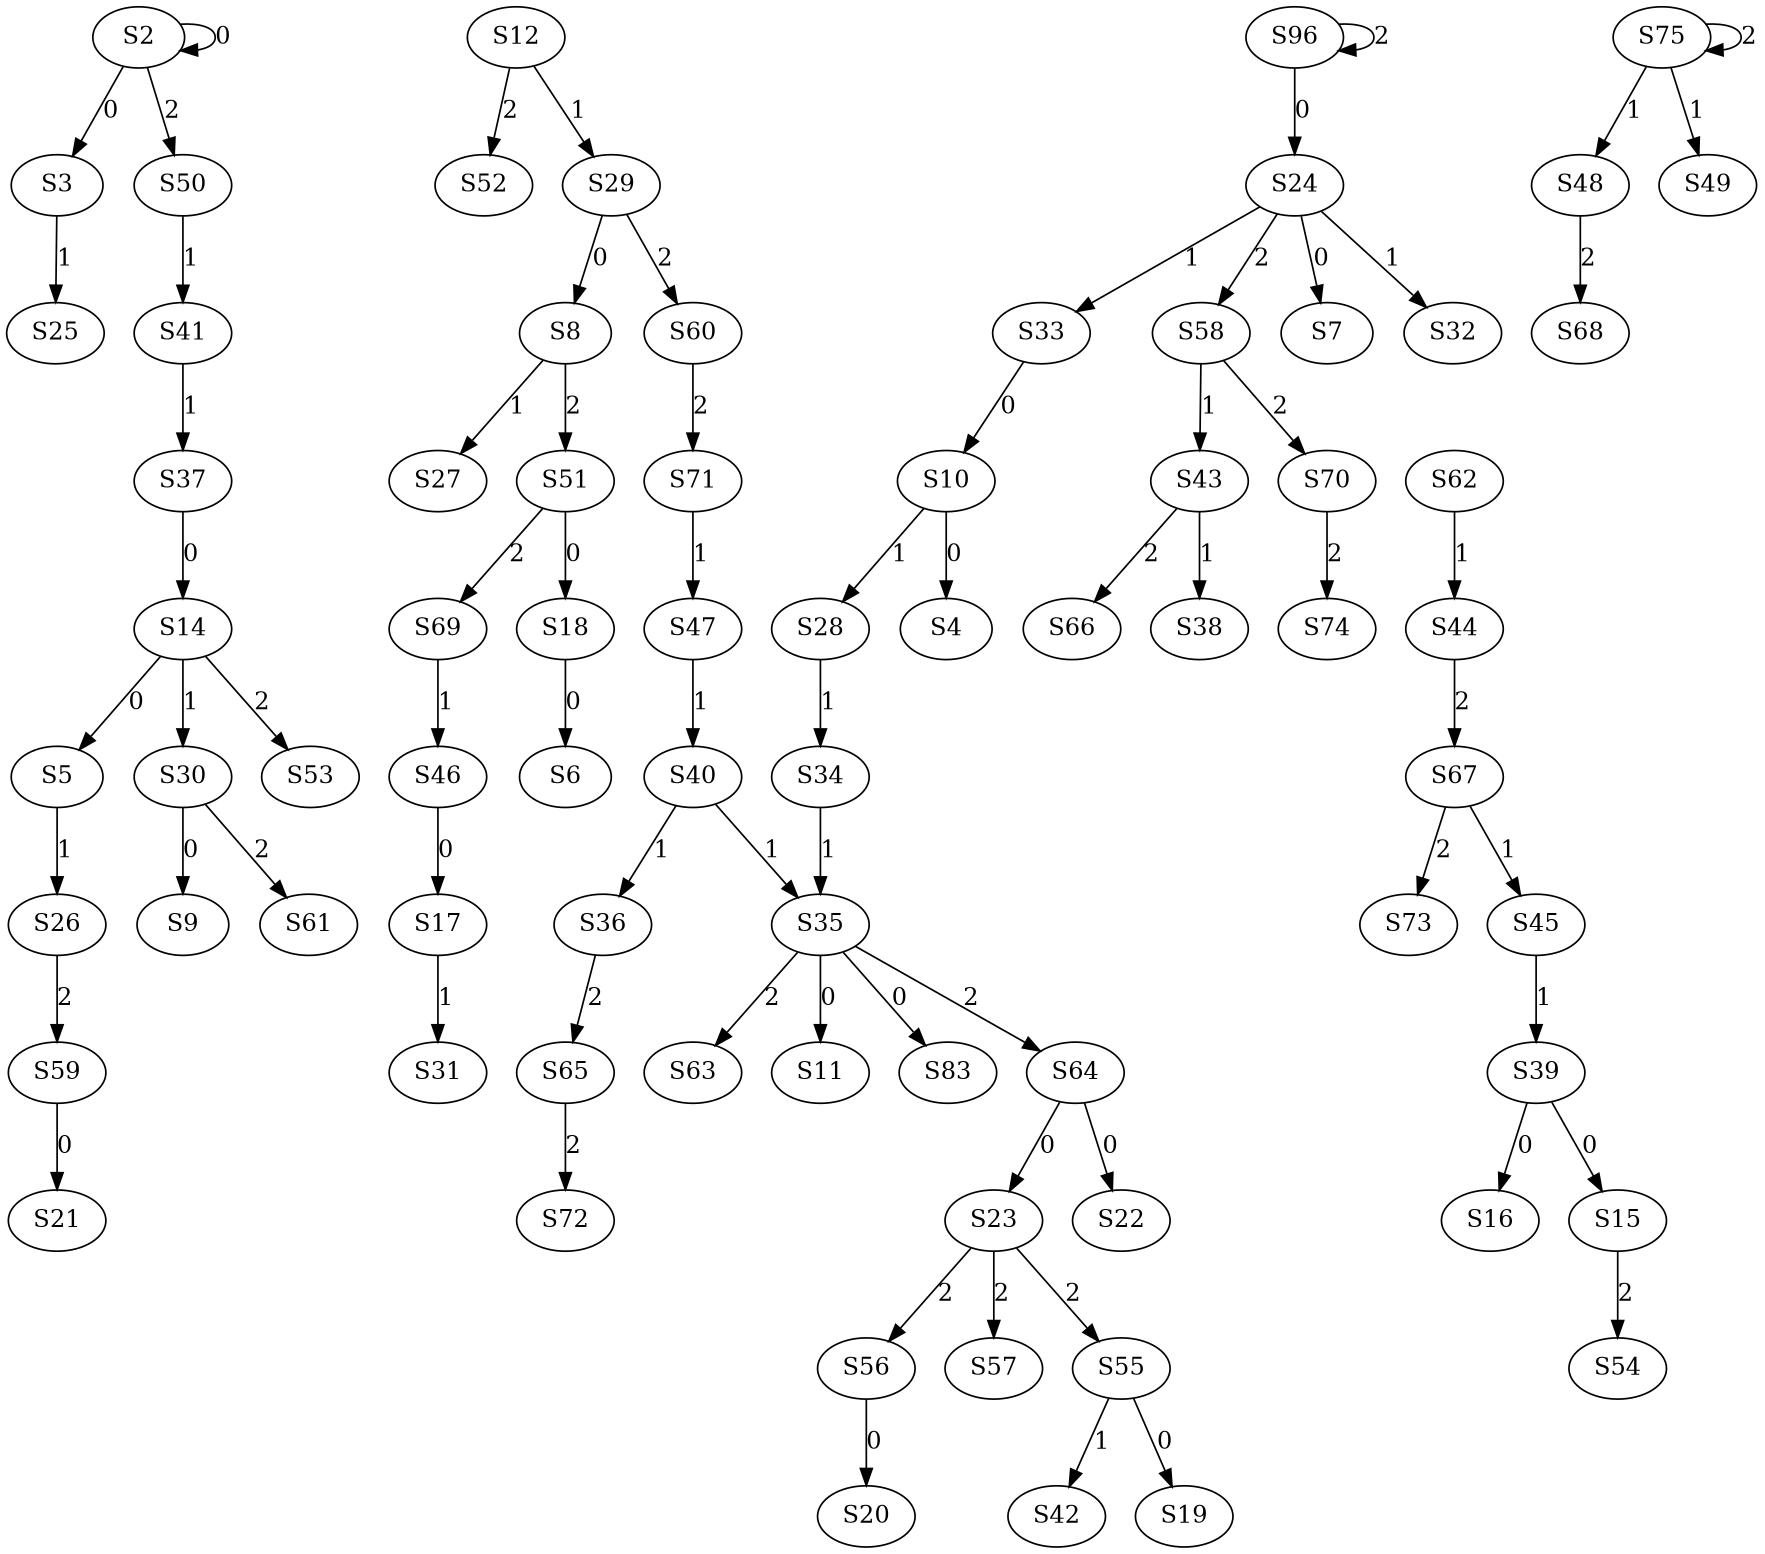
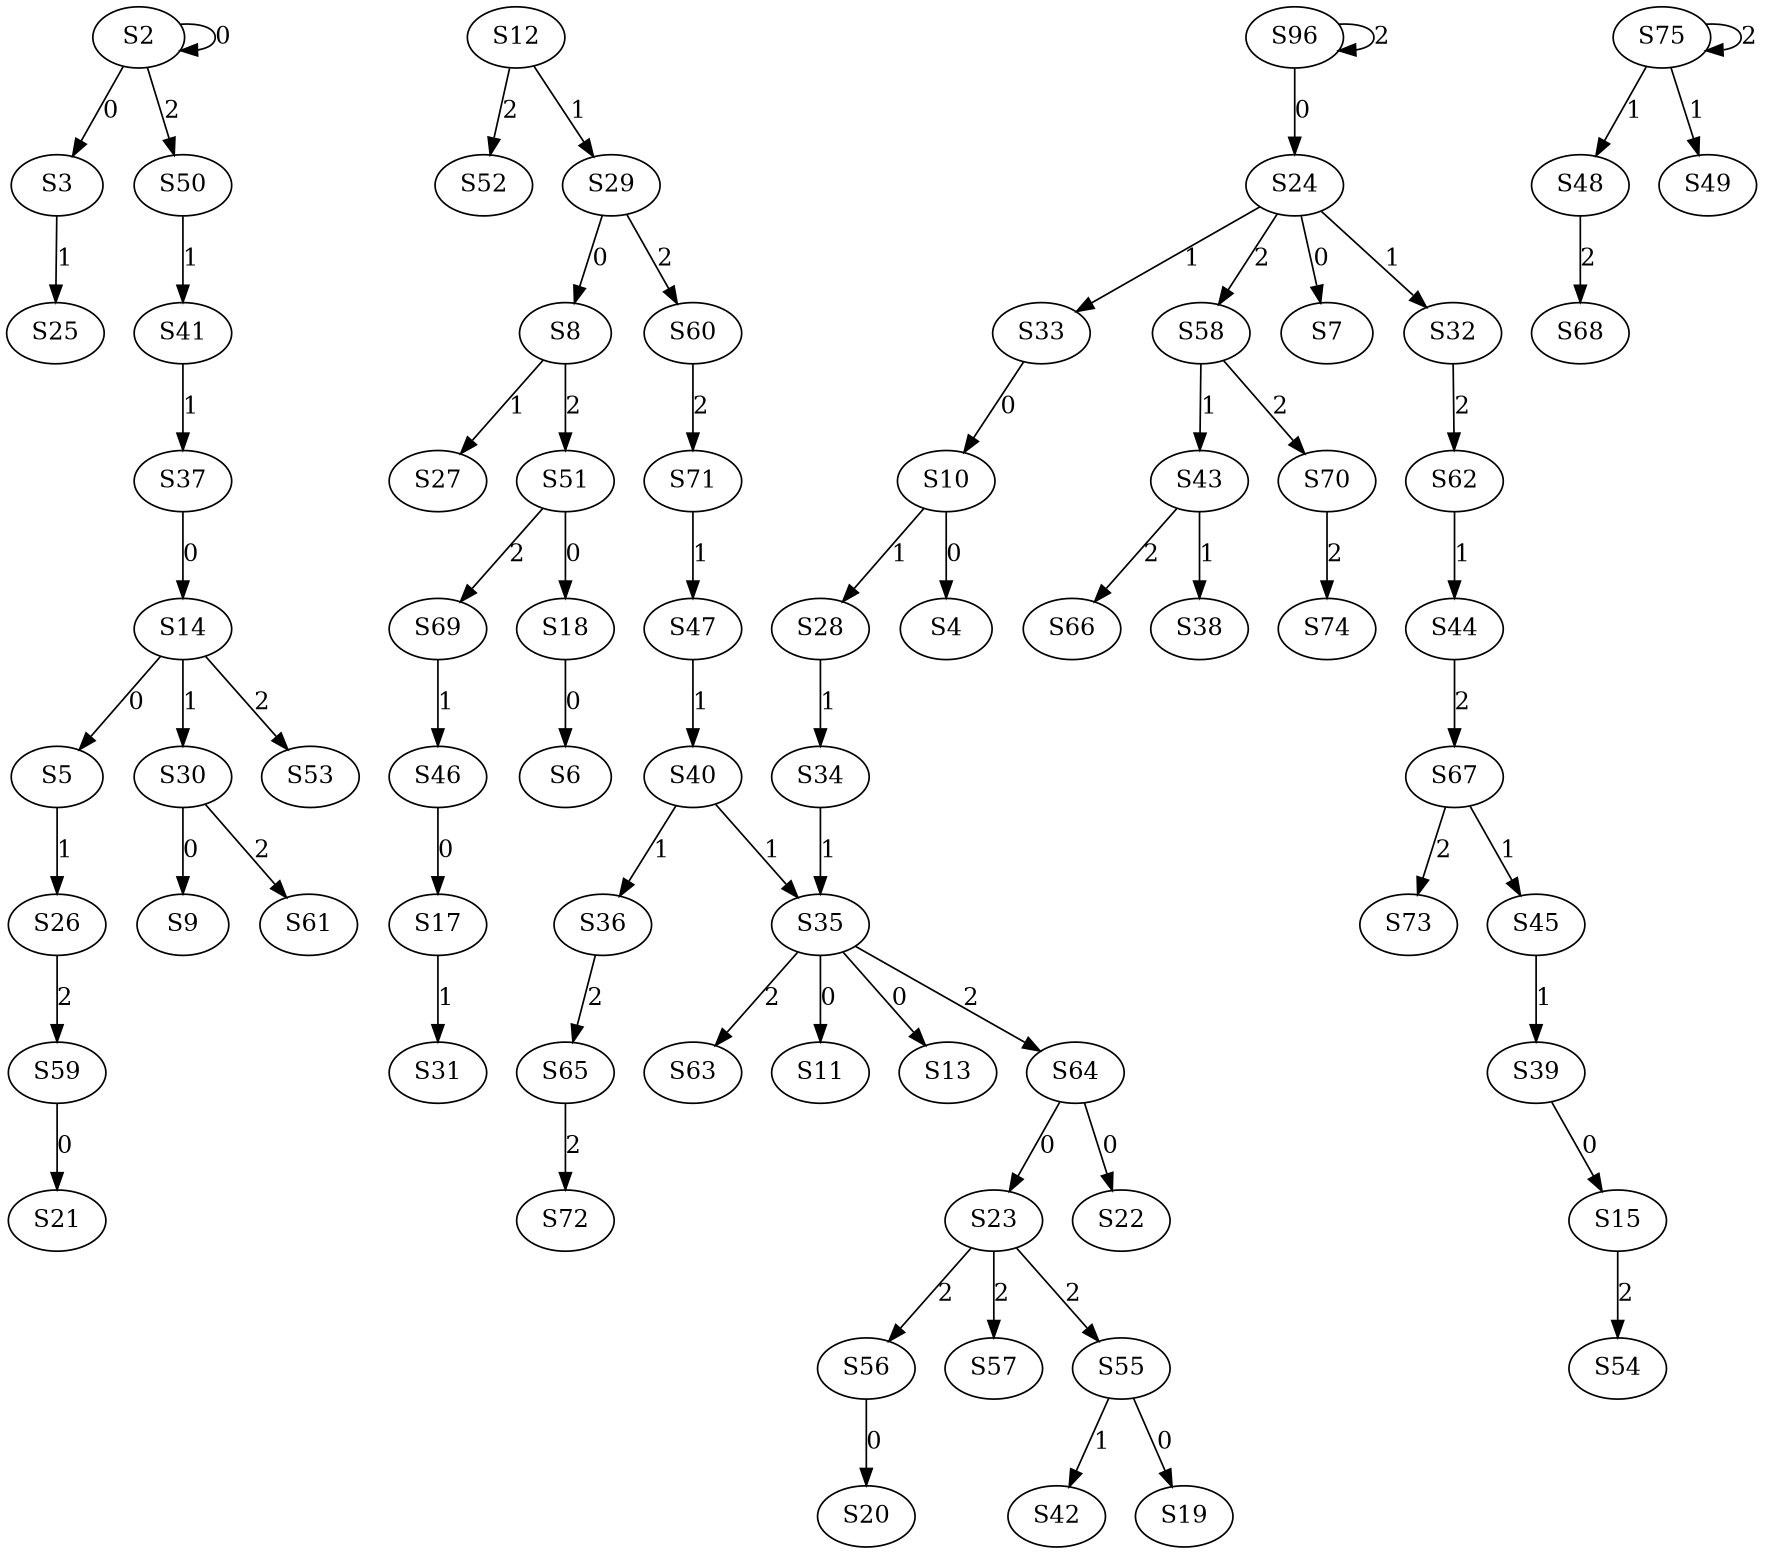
none -> (1454, 399)
(948, 1073) -> (948, 1073)
(1490, 1221) -> none
